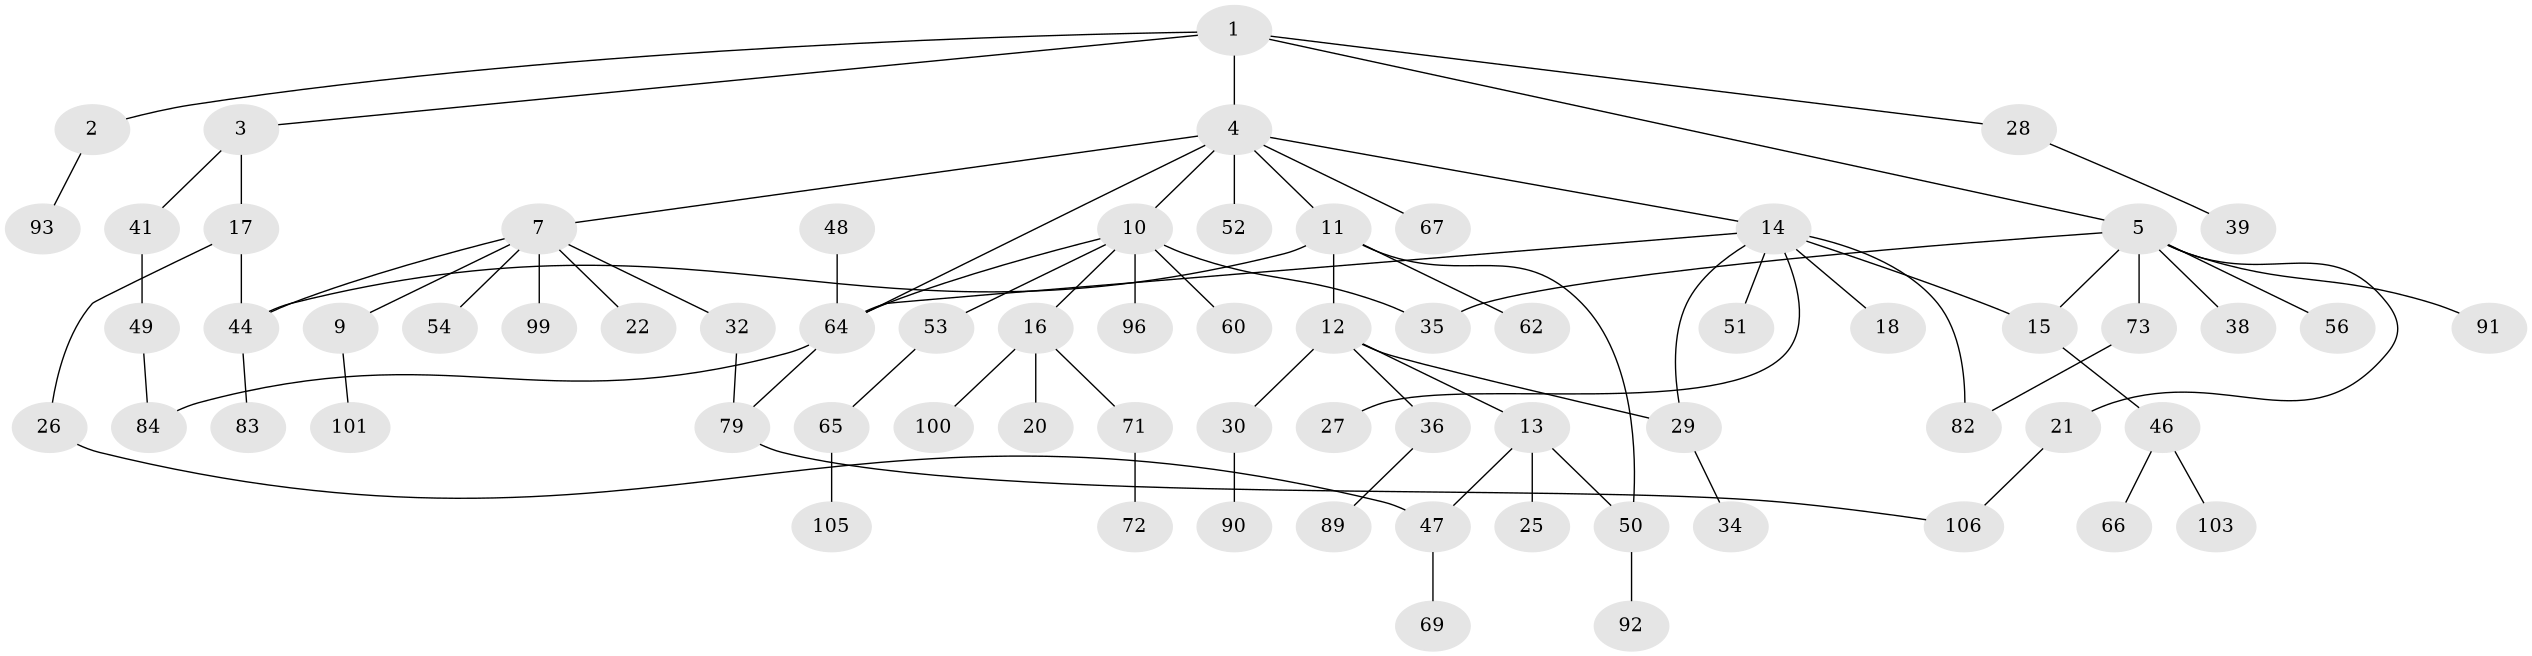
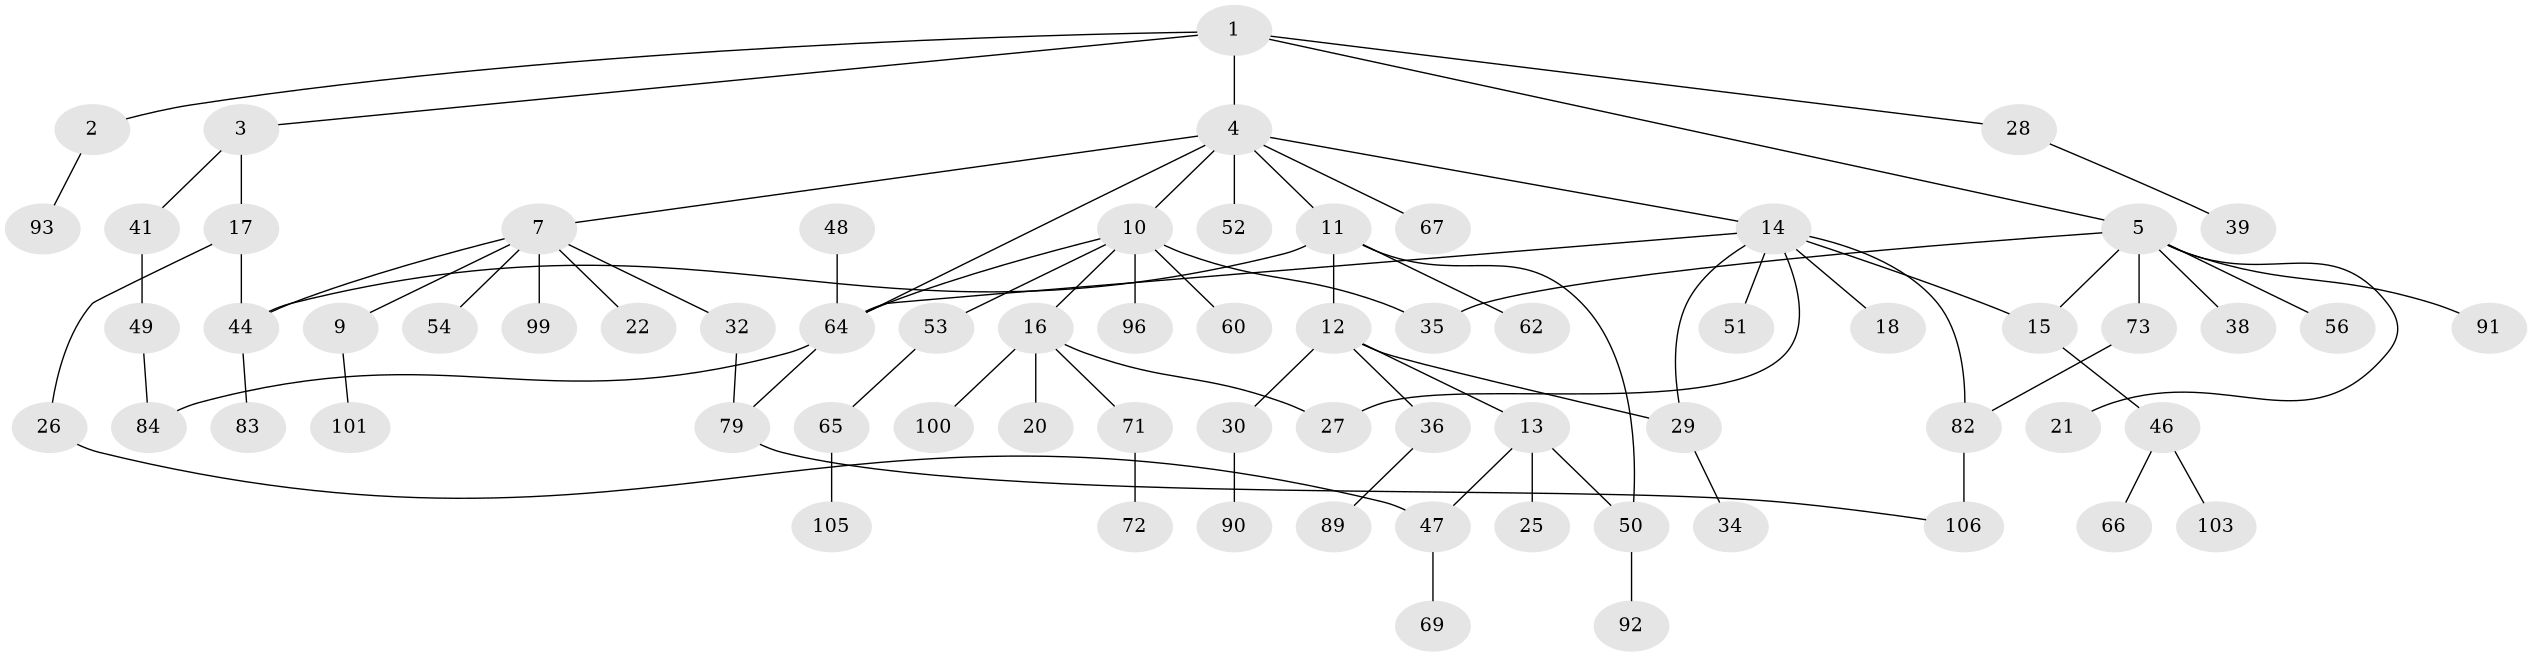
none -> (1185, 378)
(2014, 477) -> (1964, 477)
